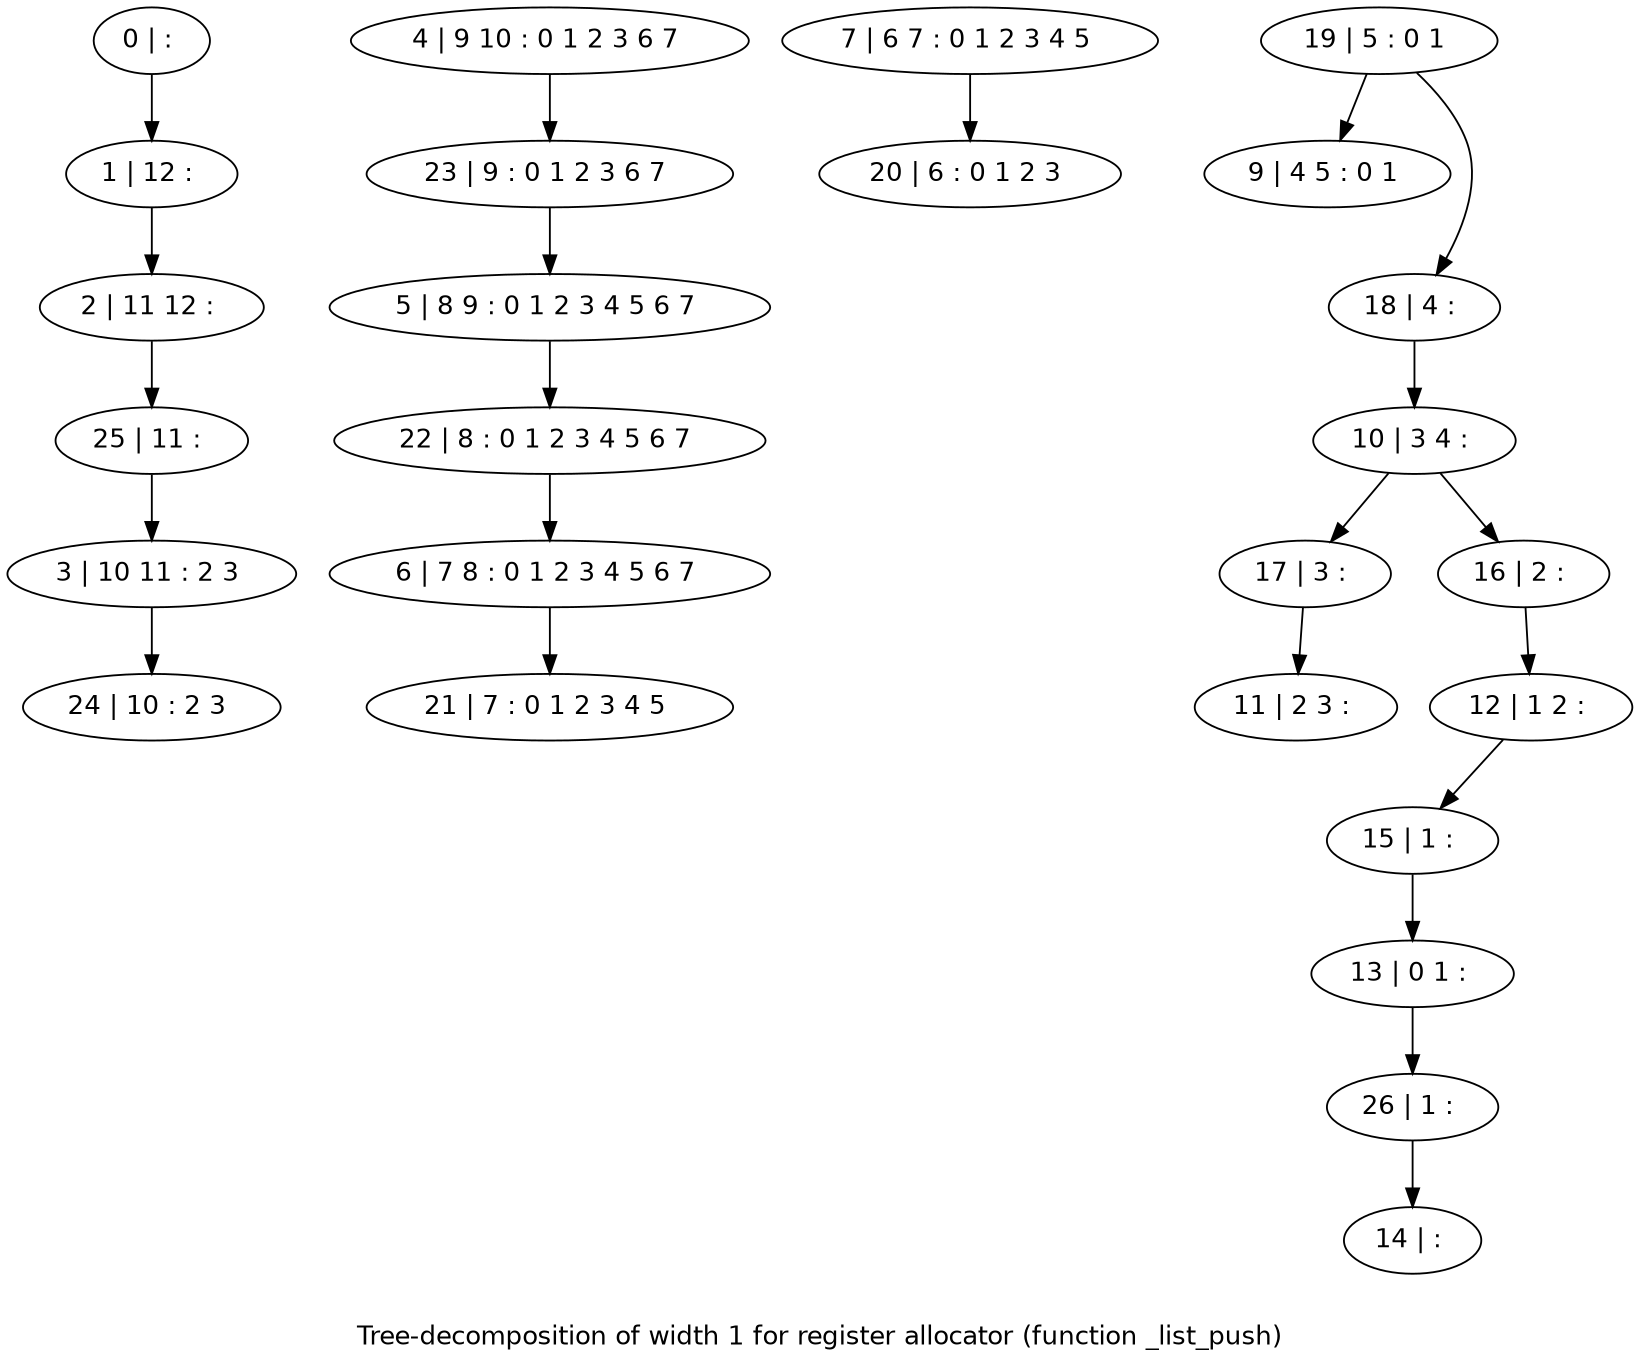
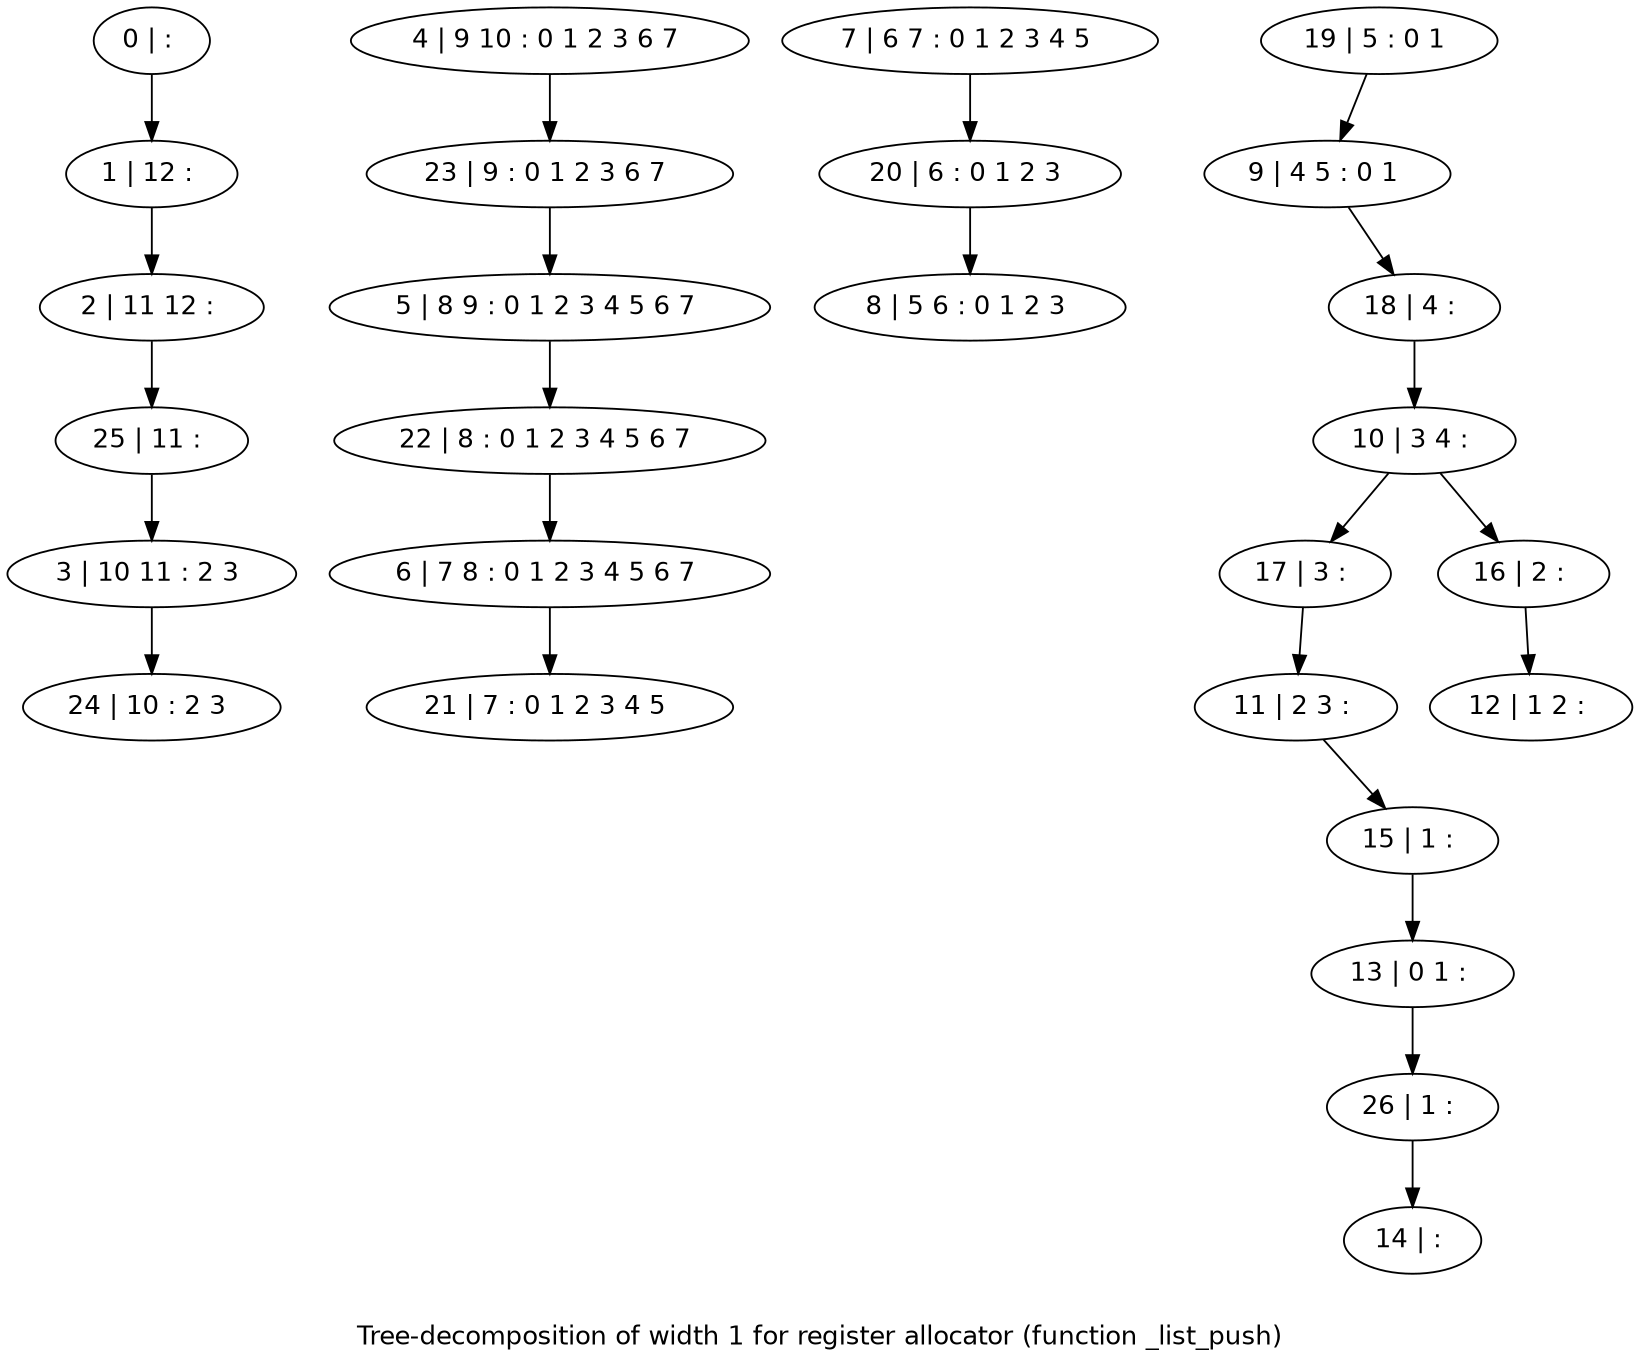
(1471, 159) -> (1366, 233)
none -> (970, 307)
(1478, 767) -> (1348, 767)
